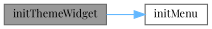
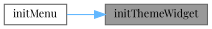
(120, 15) -> (81, 15)
